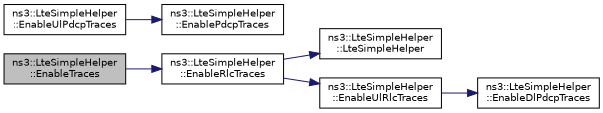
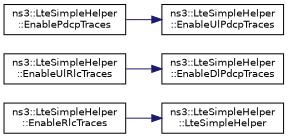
(139, 20) -> (139, 20)
(65, 69) -> none
(297, 80) -> none
